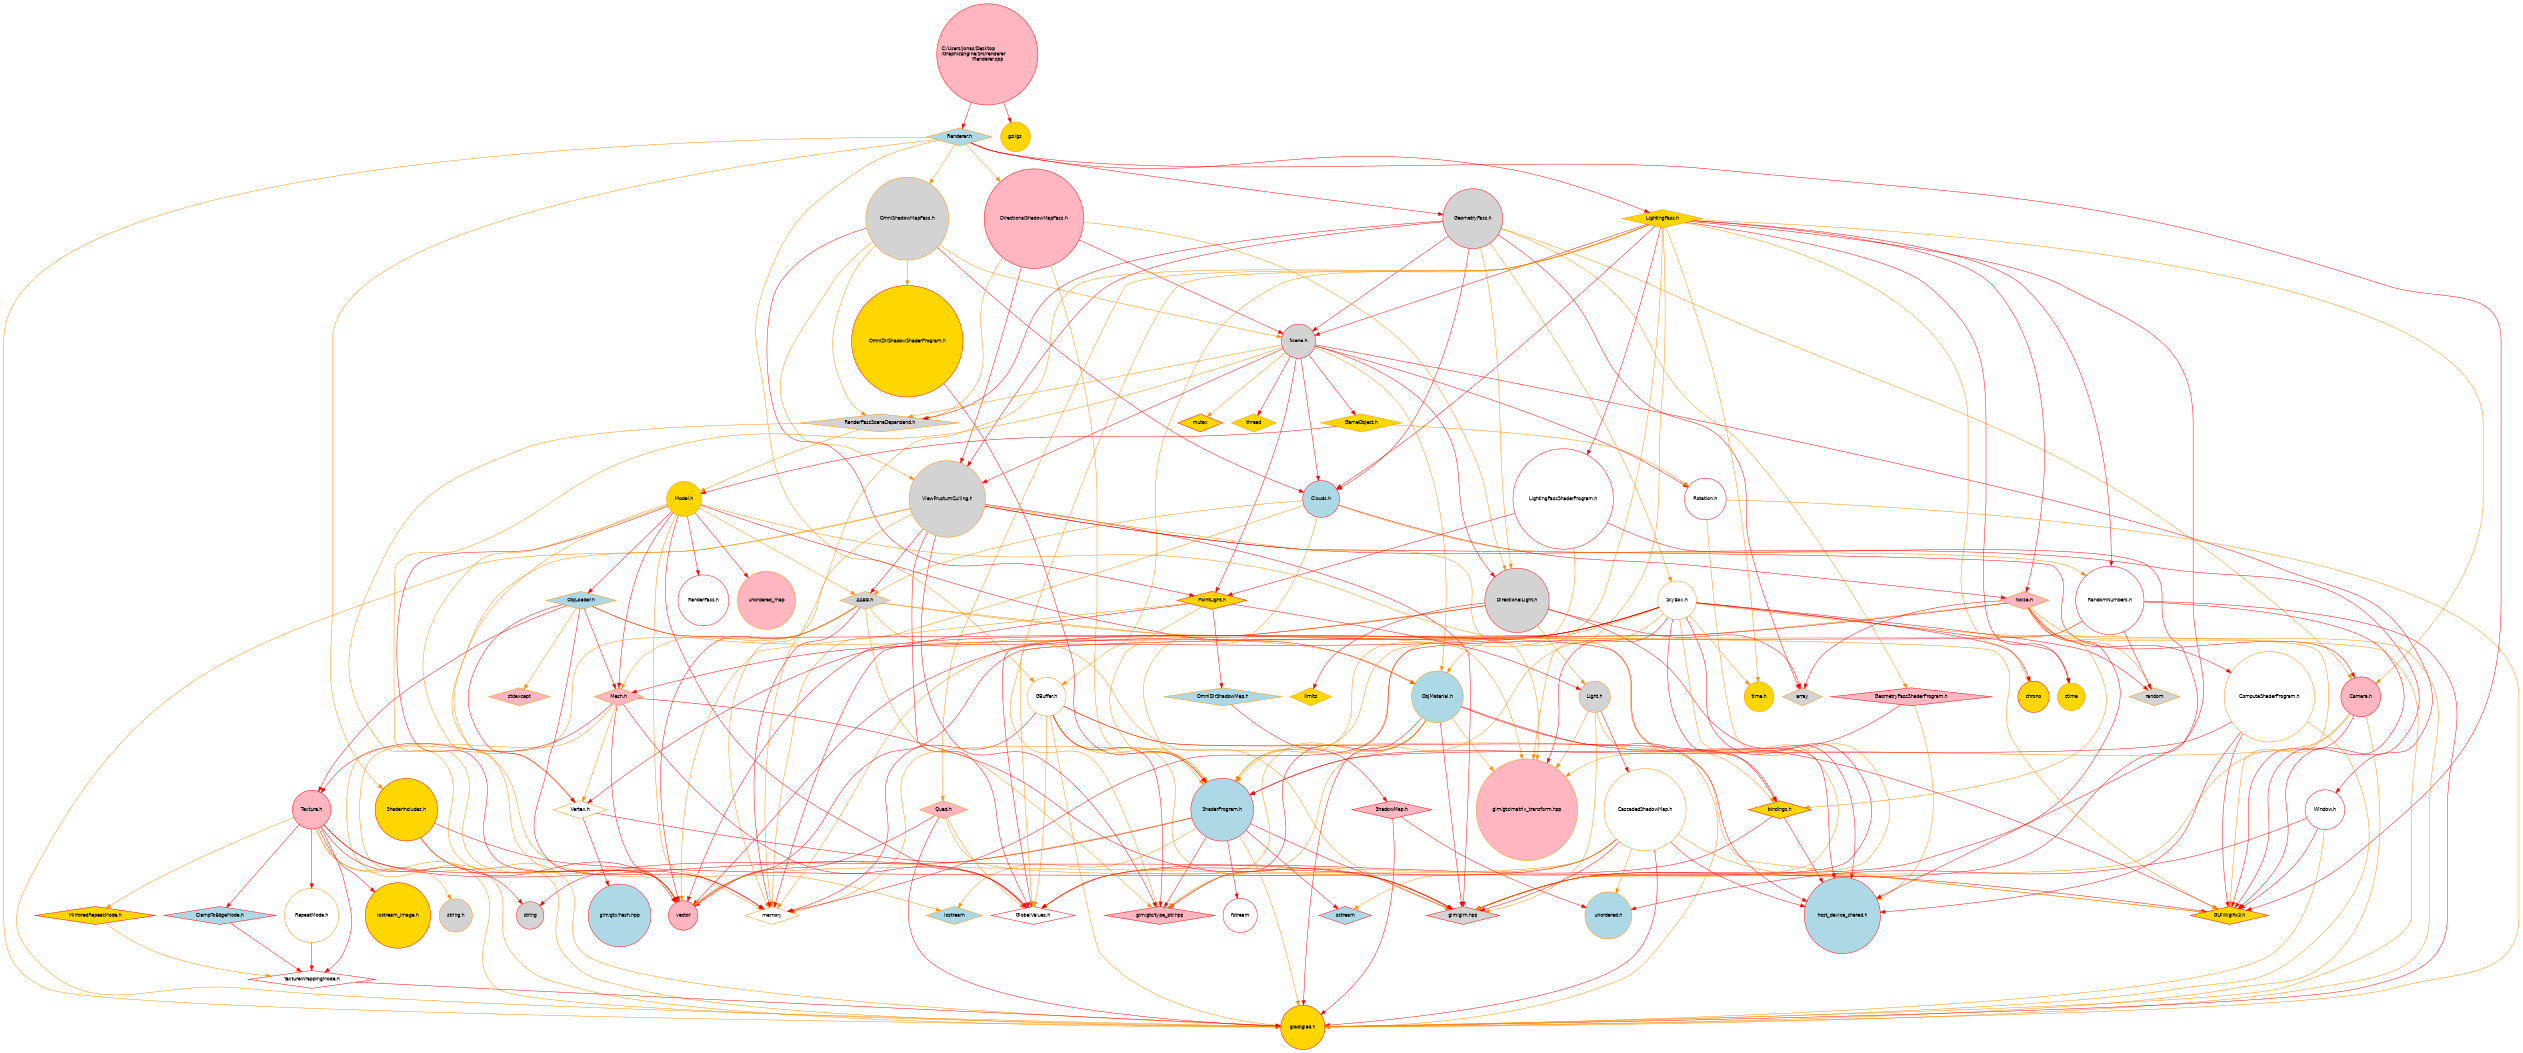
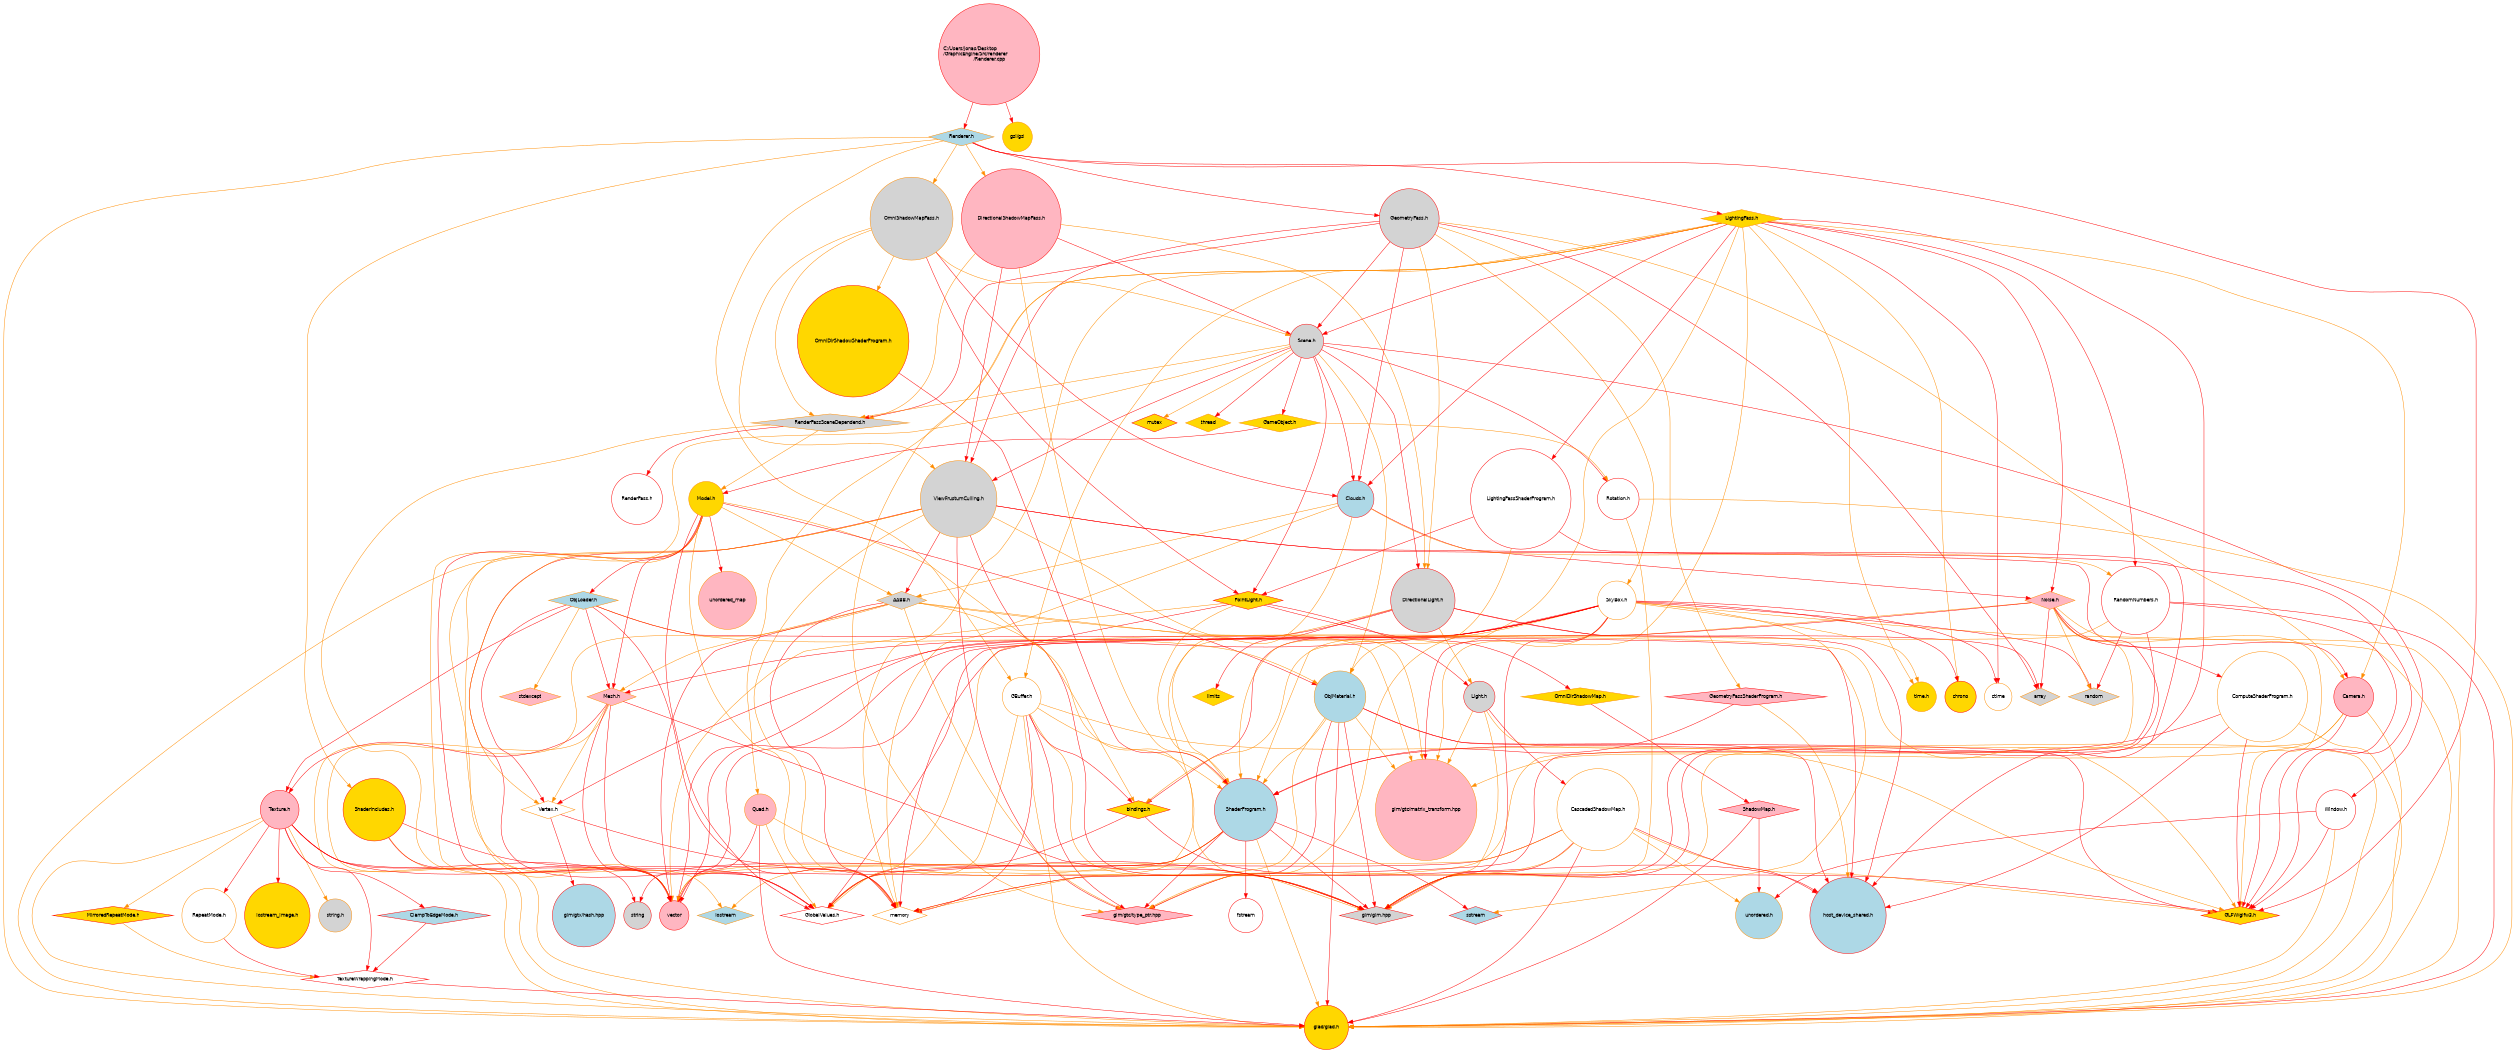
(693, 543) -> (710, 436)
(1223, 697) -> (1580, 697)
(1595, 697) -> (1479, 697)
(2071, 697) -> (1998, 697)
(944, 810) -> (760, 810)
